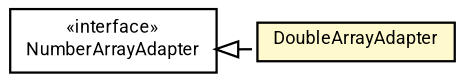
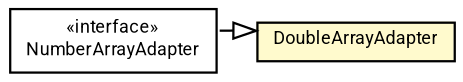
(247, 49) -> (224, 31)
